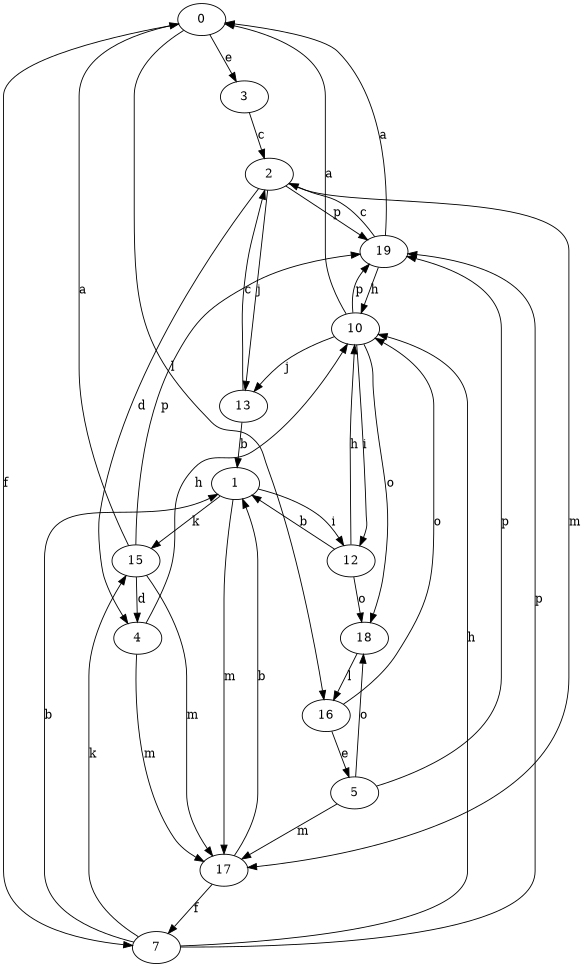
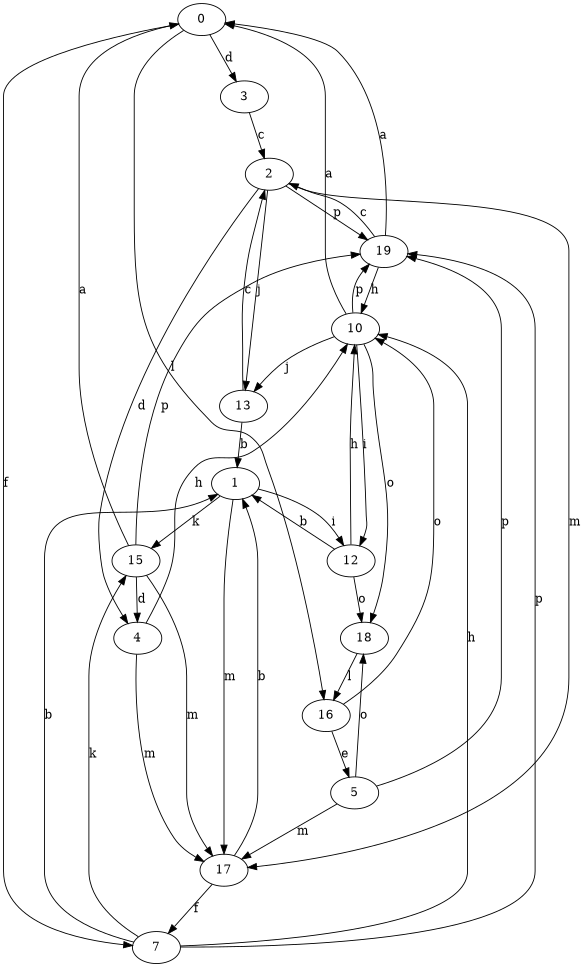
(229, 58) -> (229, 58)
